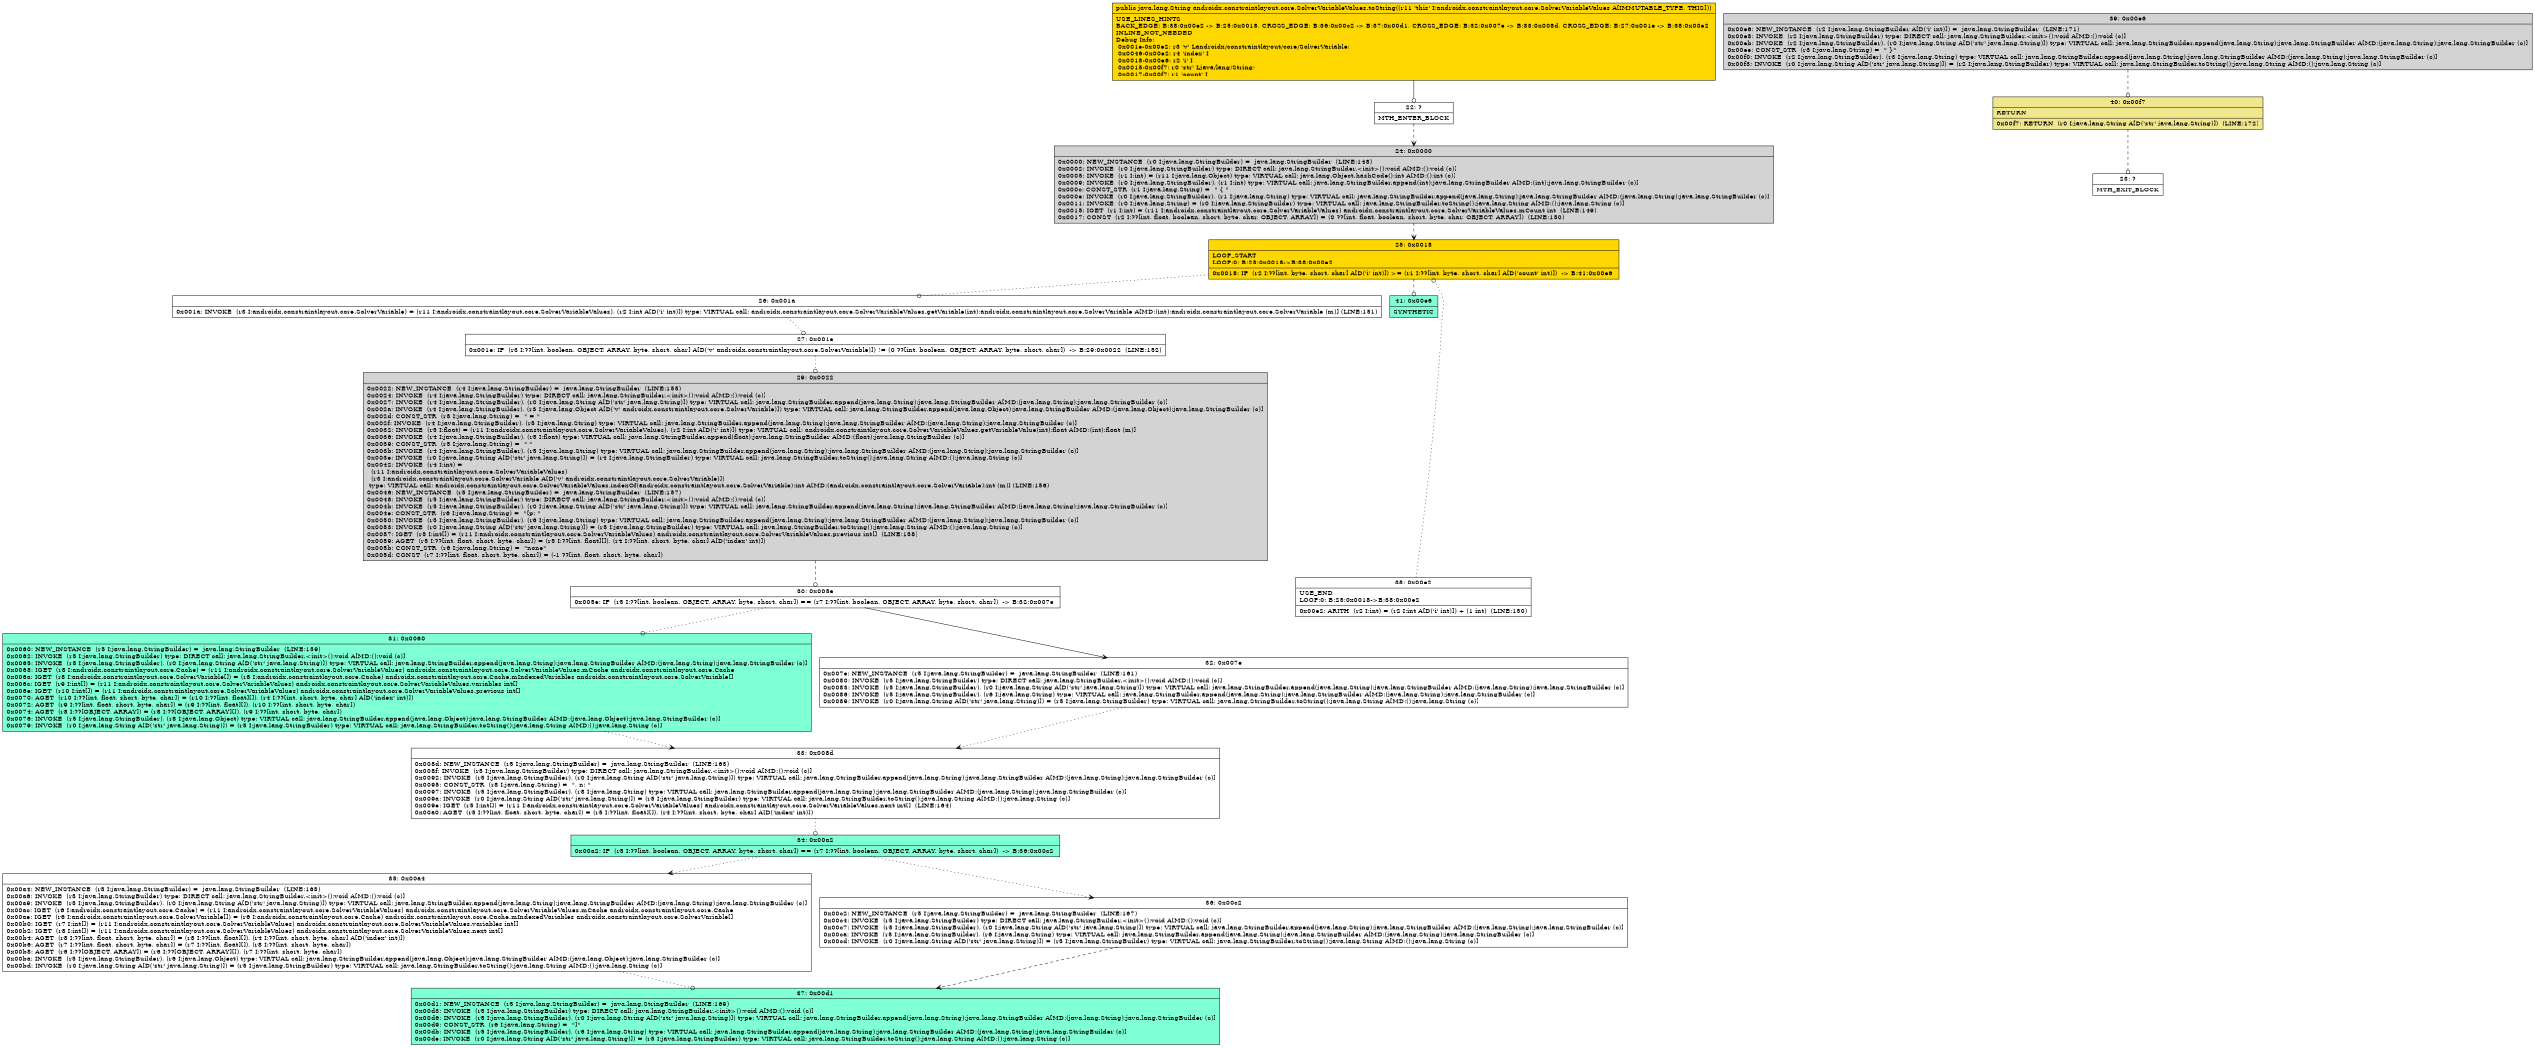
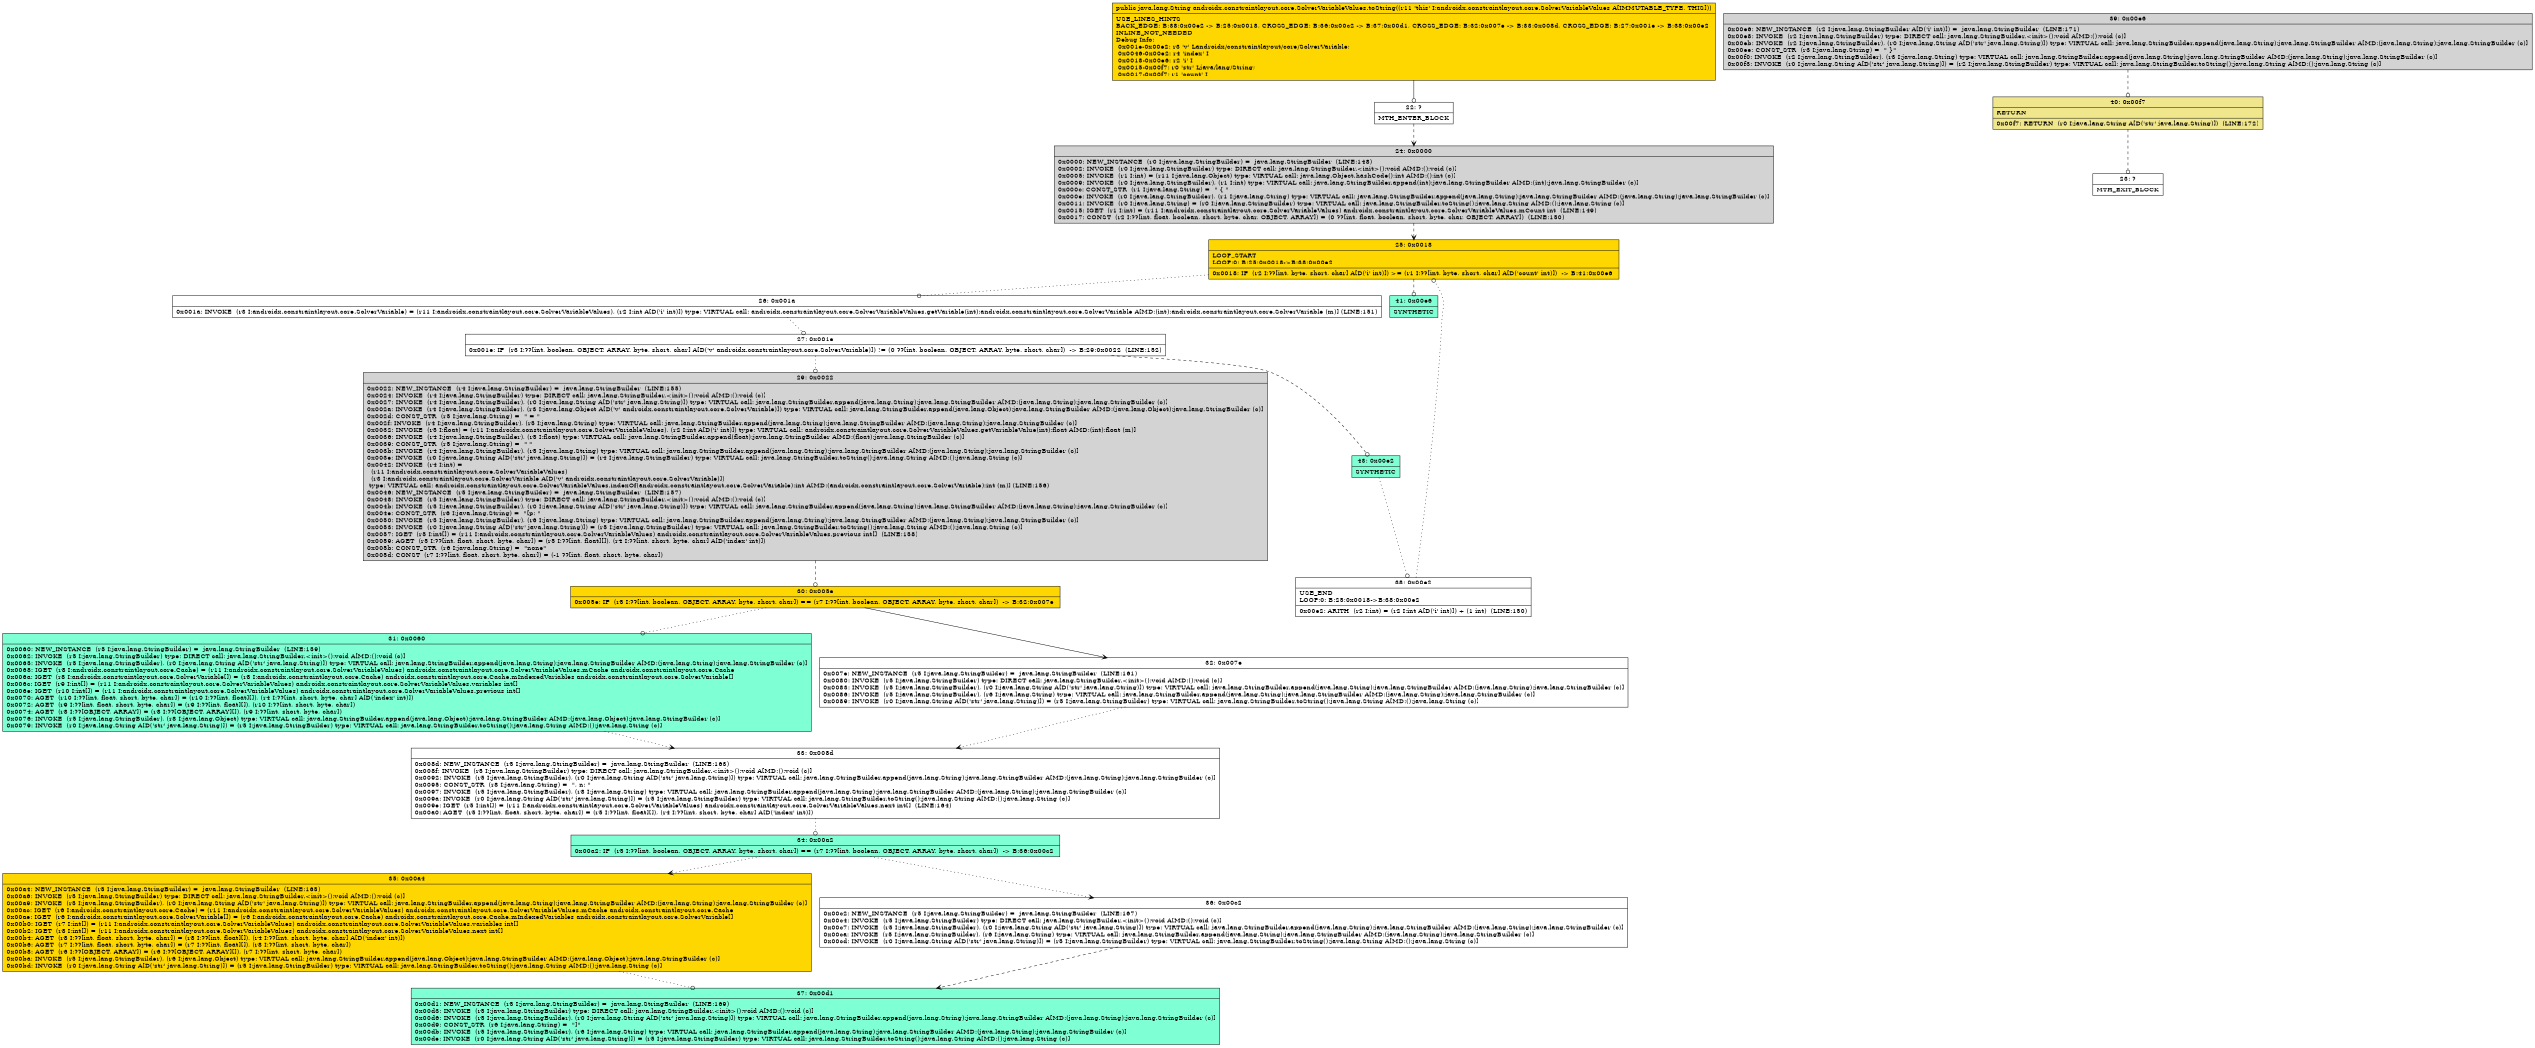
none -> (1376, 467)
(815, 597) -> (815, 597)
(407, 922) -> (407, 922)
